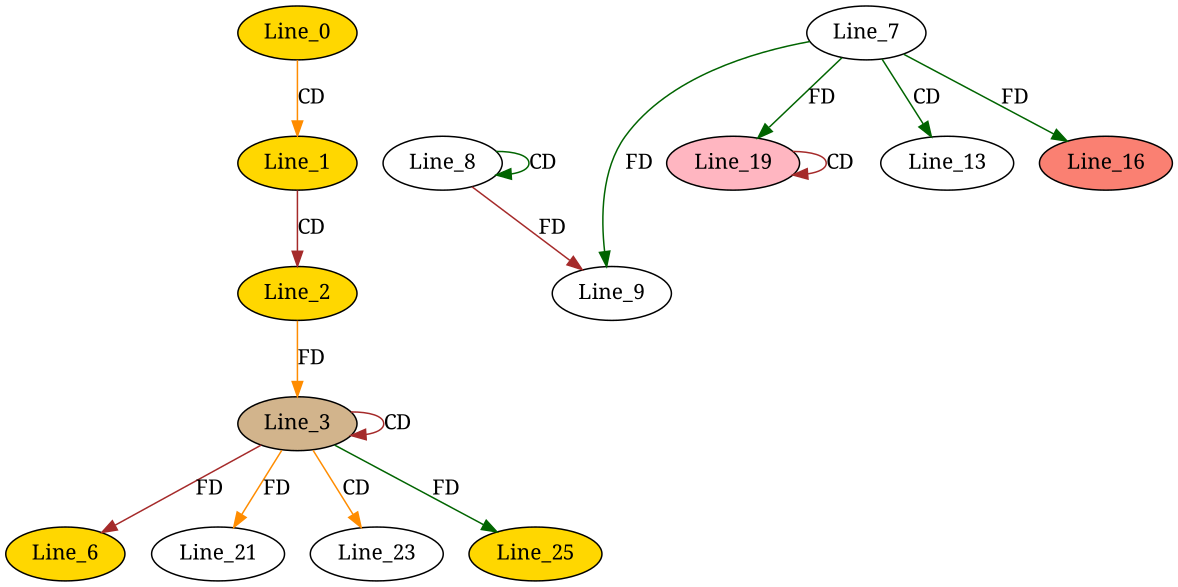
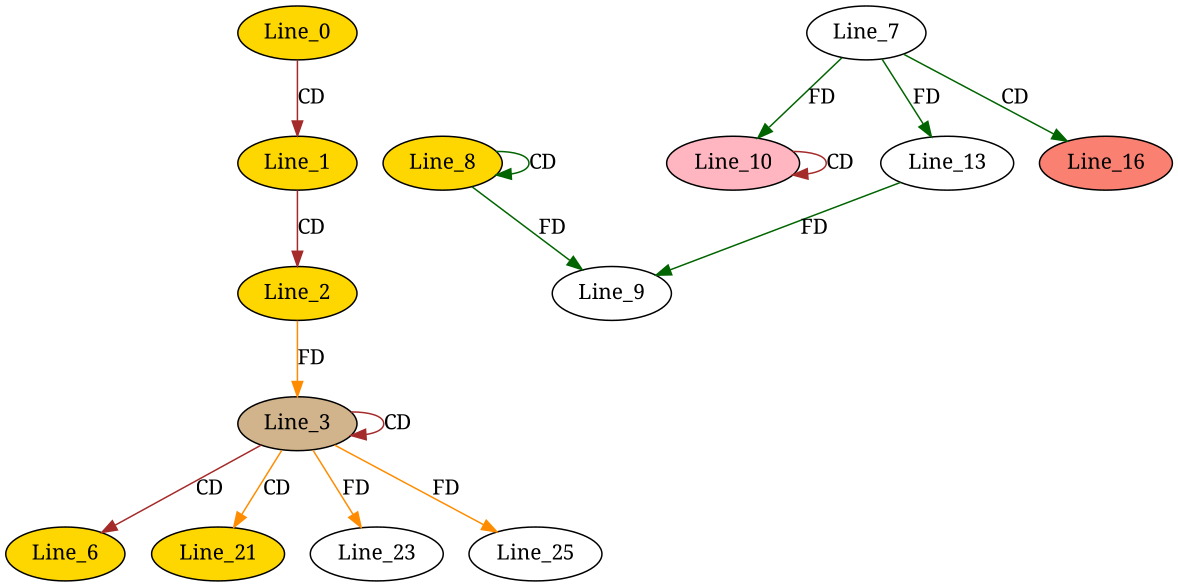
(297, 91) -> (297, 91)
(927, 98) -> (927, 98)
(1015, 98) -> (1015, 98)
(658, 104) -> (785, 226)
(443, 163) -> (443, 163)
(733, 163) -> (733, 163)
(521, 224) -> (521, 224)
(409, 485) -> (409, 485)
(210, 489) -> (210, 489)
(277, 489) -> (277, 489)
(357, 489) -> (357, 489)
(218, 554) -> (218, 554)
(535, 554) -> (535, 554)
